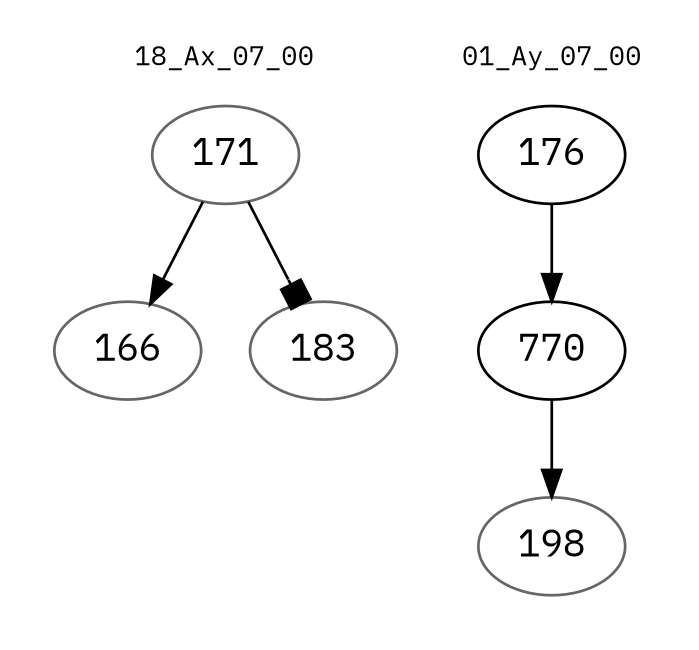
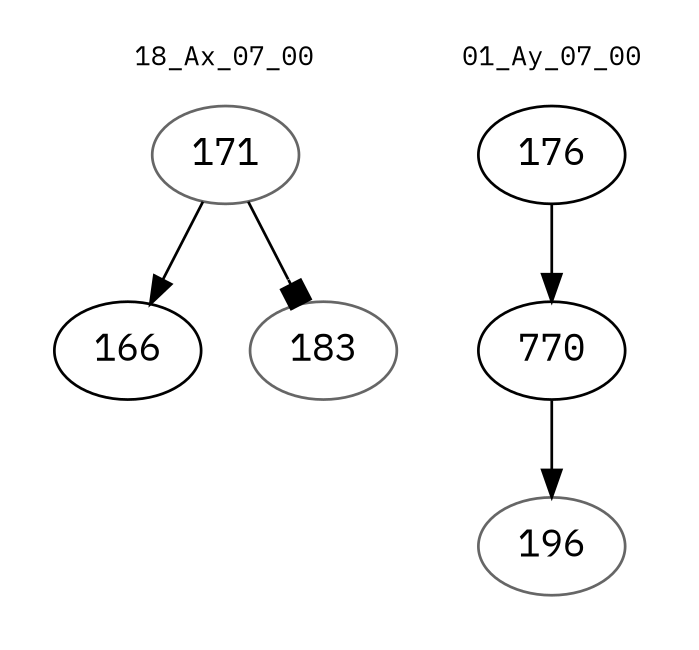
(128, 351) -> (128, 351)
(552, 546) -> (552, 546)
